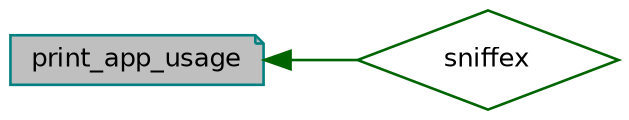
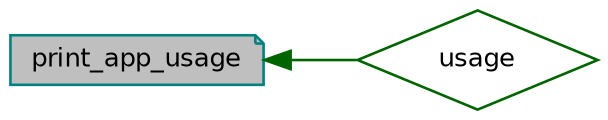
(488, 60) -> (478, 60)
